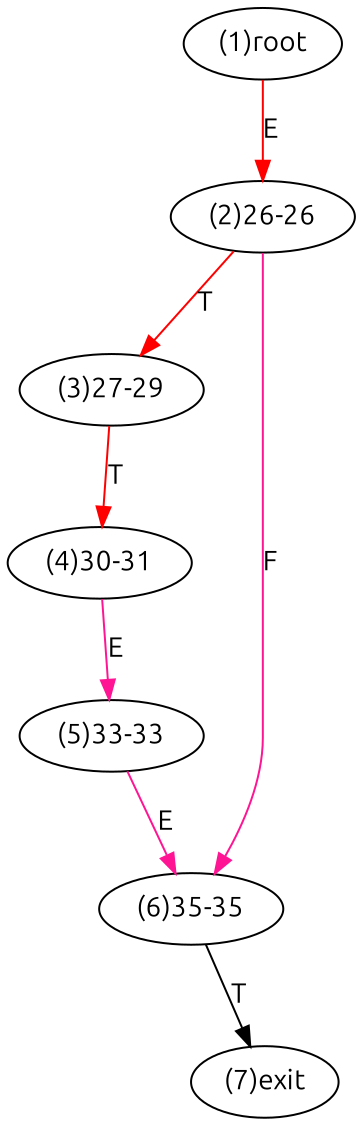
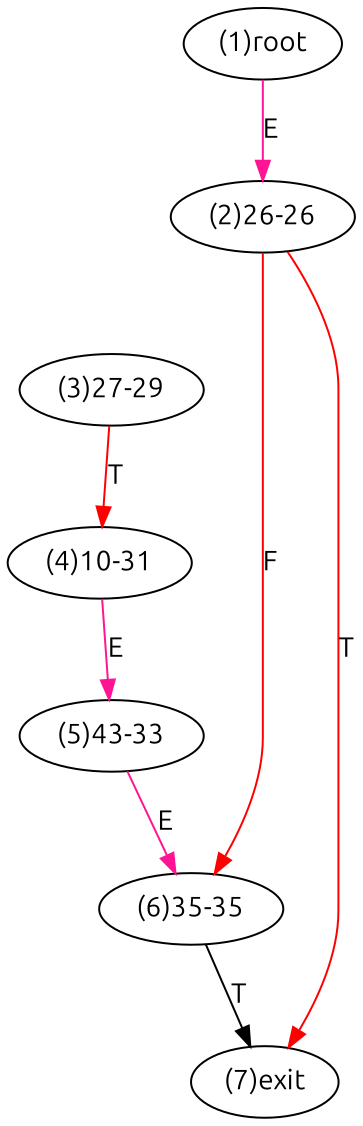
(263, 120) -> (263, 120)
(194, 296) -> (338, 639)
(263, 558) -> (263, 558)
(100, 563) -> (100, 563)
(112, 736) -> (112, 736)
